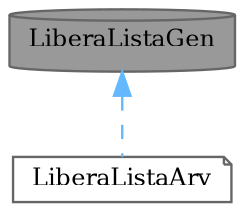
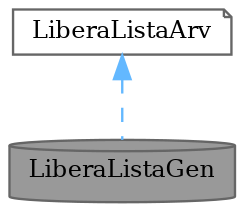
(122, 127) -> (122, 110)
